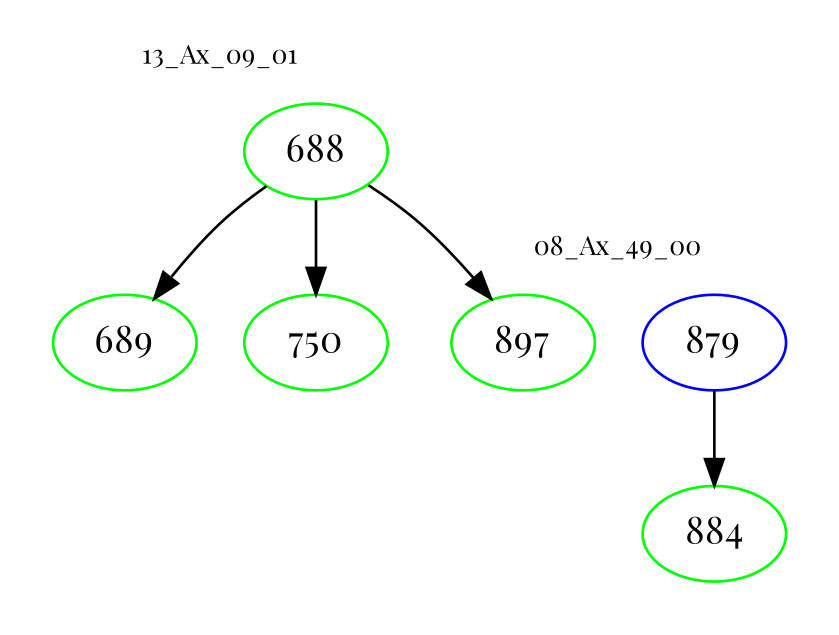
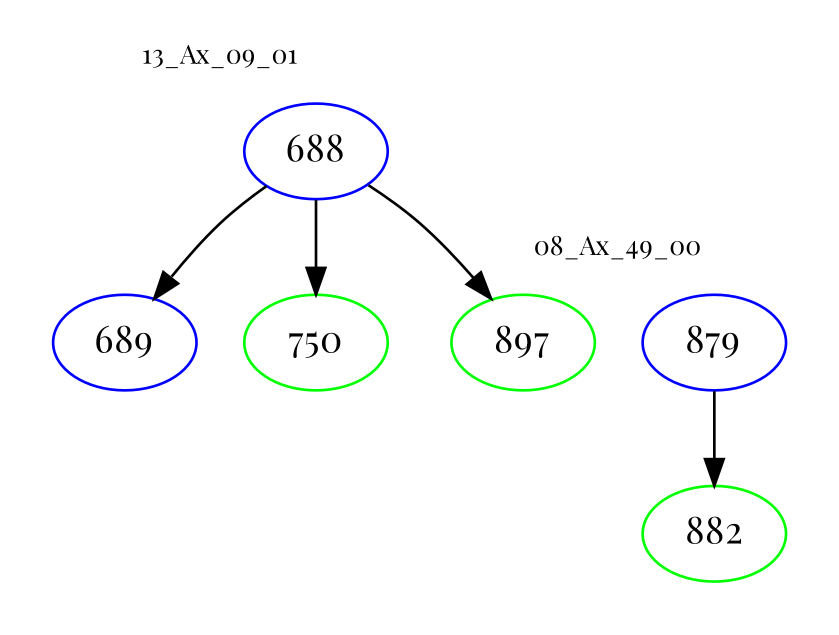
(316, 151) -> (316, 151)
(125, 343) -> (125, 343)
(714, 534) -> (714, 534)
